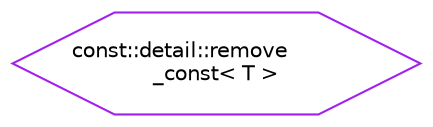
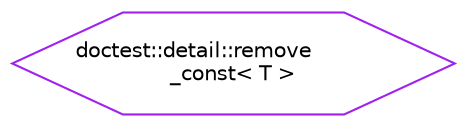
(216, 63) -> (233, 63)
